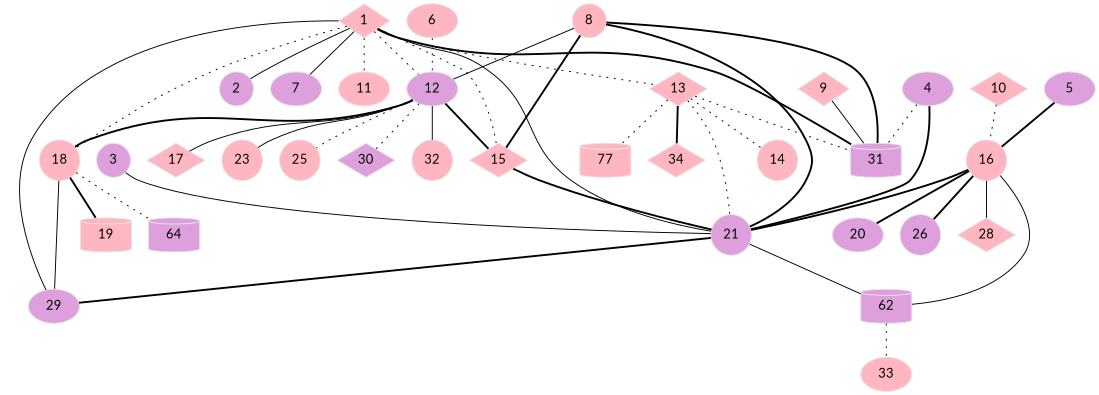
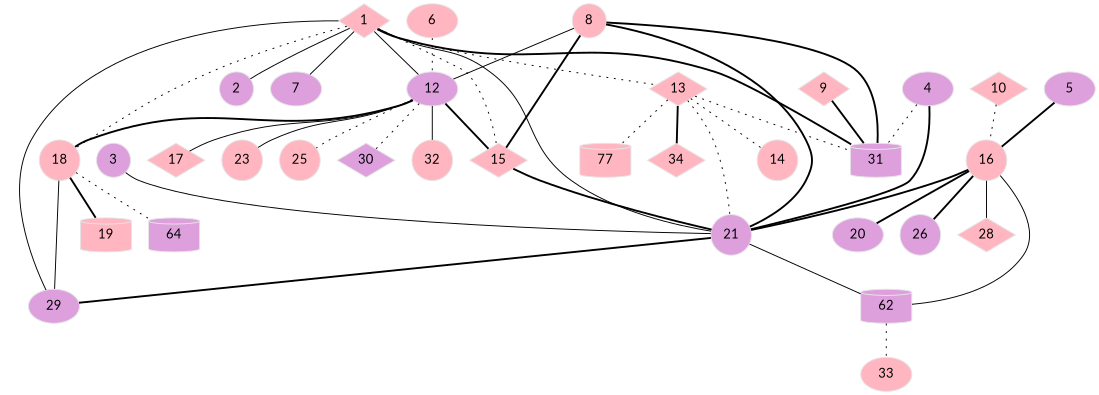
(396, 53) -> (396, 53)
(364, 89) -> none
(848, 122) -> (848, 122)
